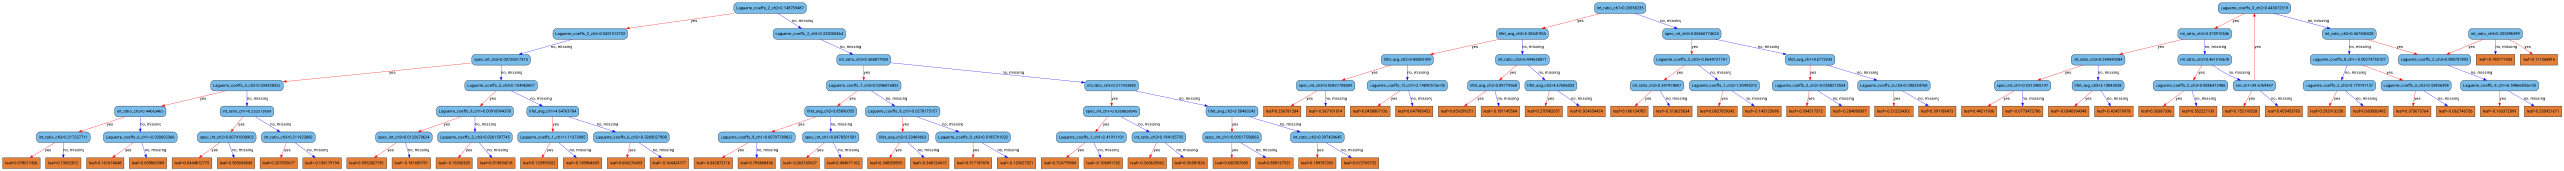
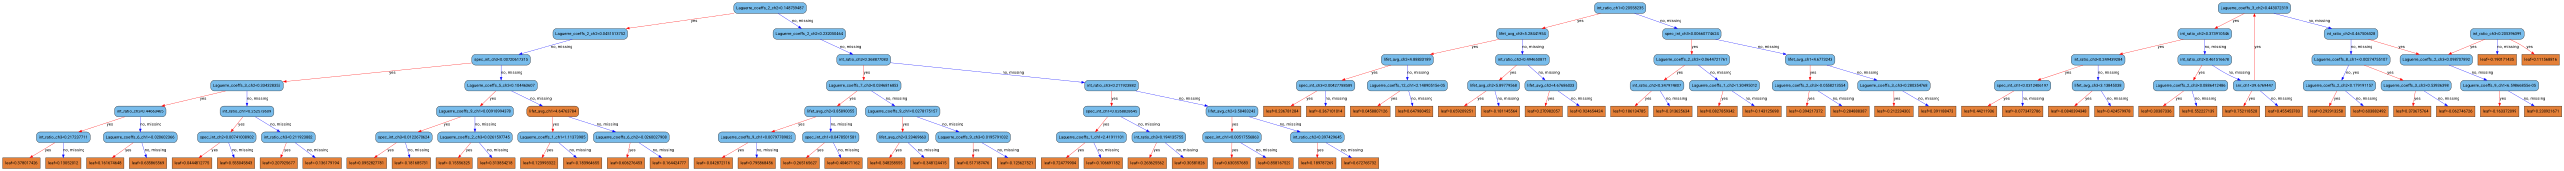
(2356, 73) -> (2353, 73)
(553, 111) -> (553, 111)
